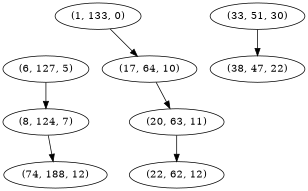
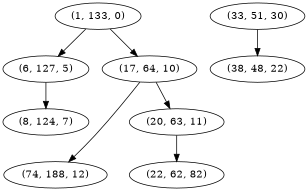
none -> (75, 40)
(258, 69) -> (258, 69)
(50, 145) -> (108, 120)
(177, 175) -> (177, 175)
